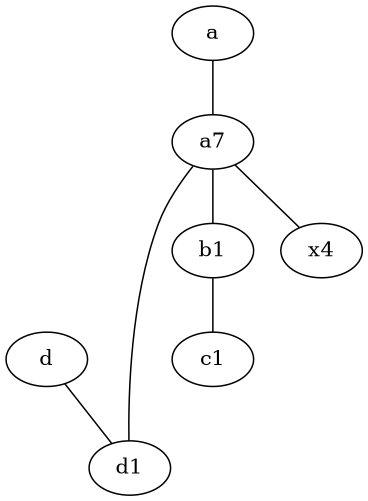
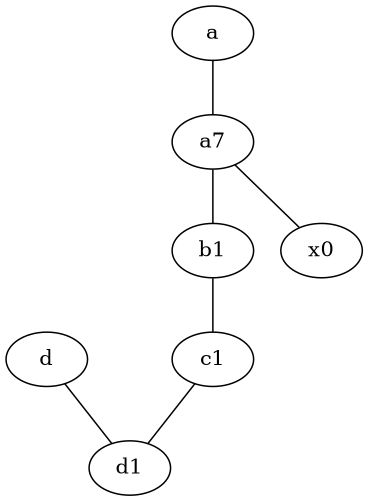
(322, 251) -> (322, 251)
(139, 298) -> (171, 414)
